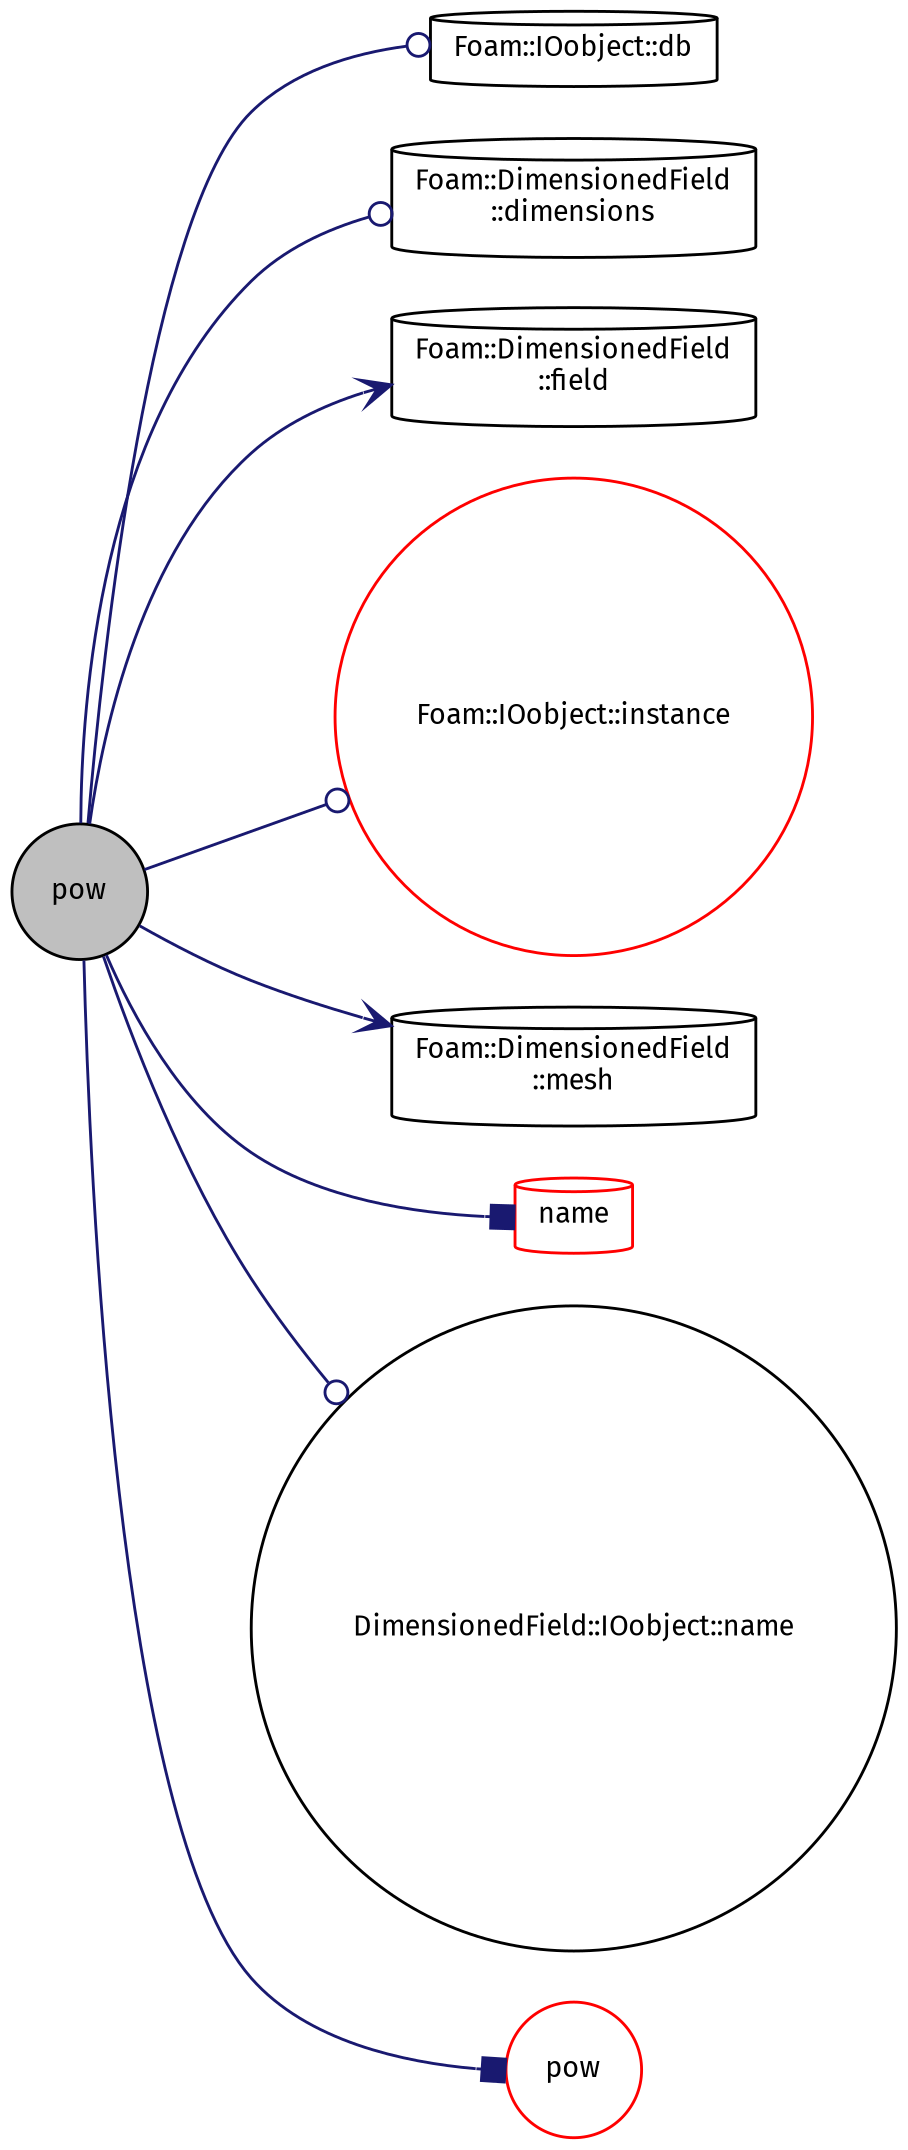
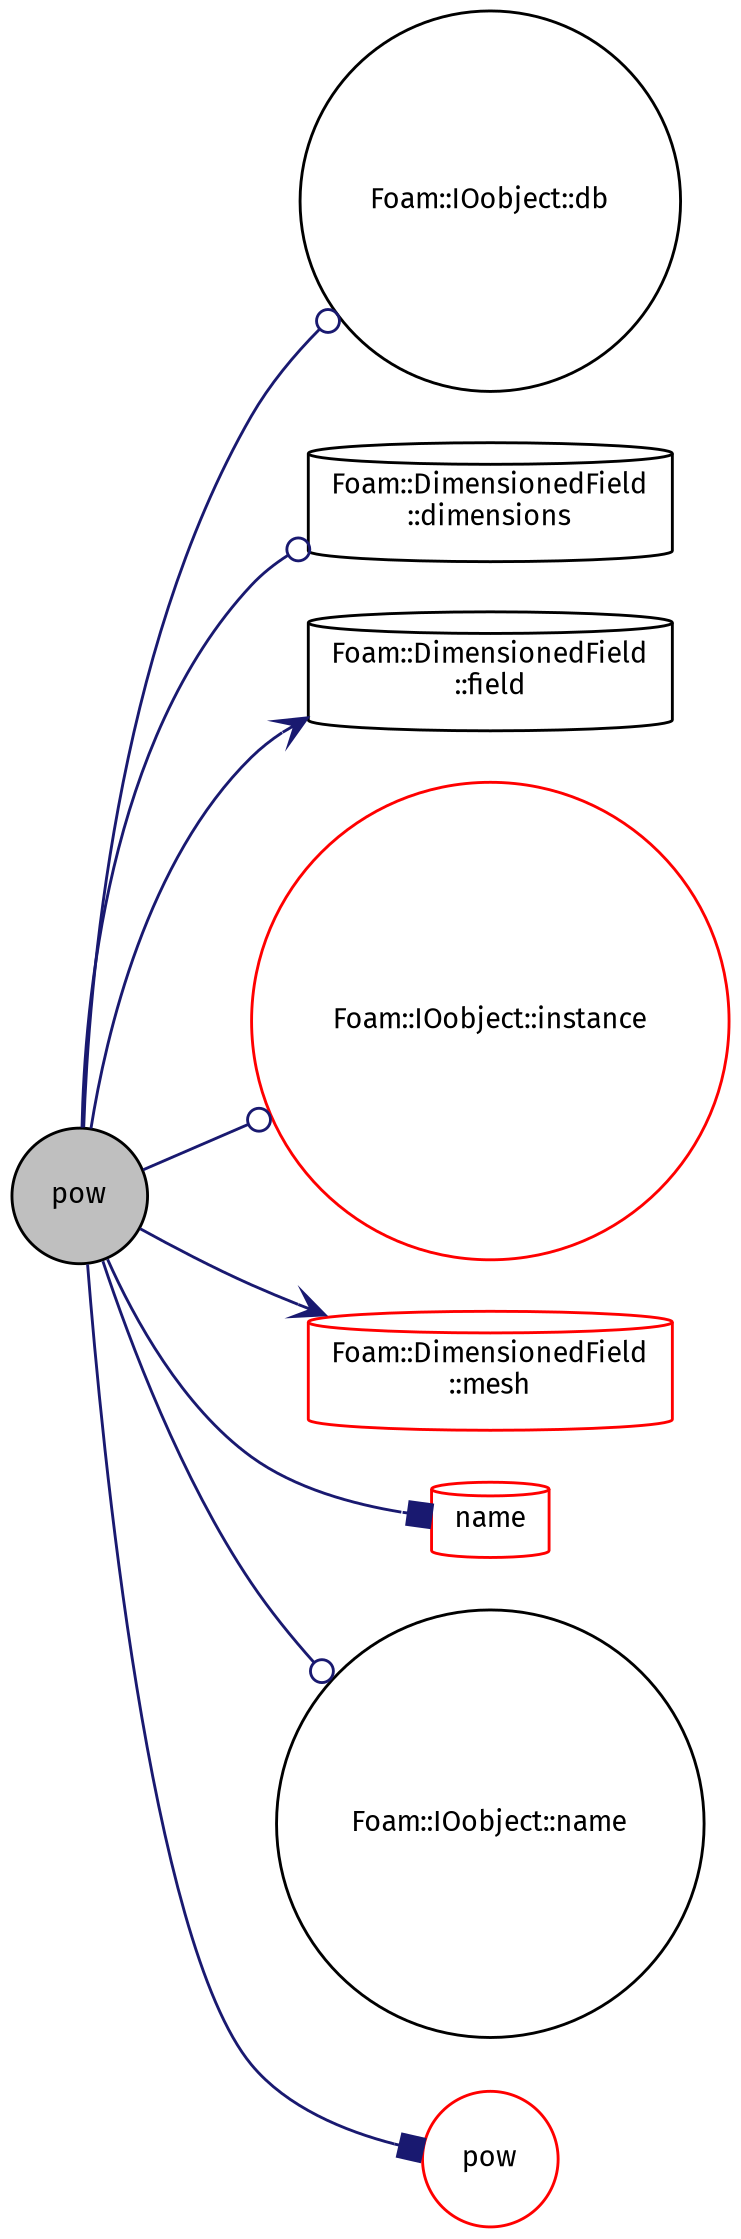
(574, 49) -> (490, 201)
(574, 1067) -> (490, 1371)
(574, 1628) -> (490, 1824)
